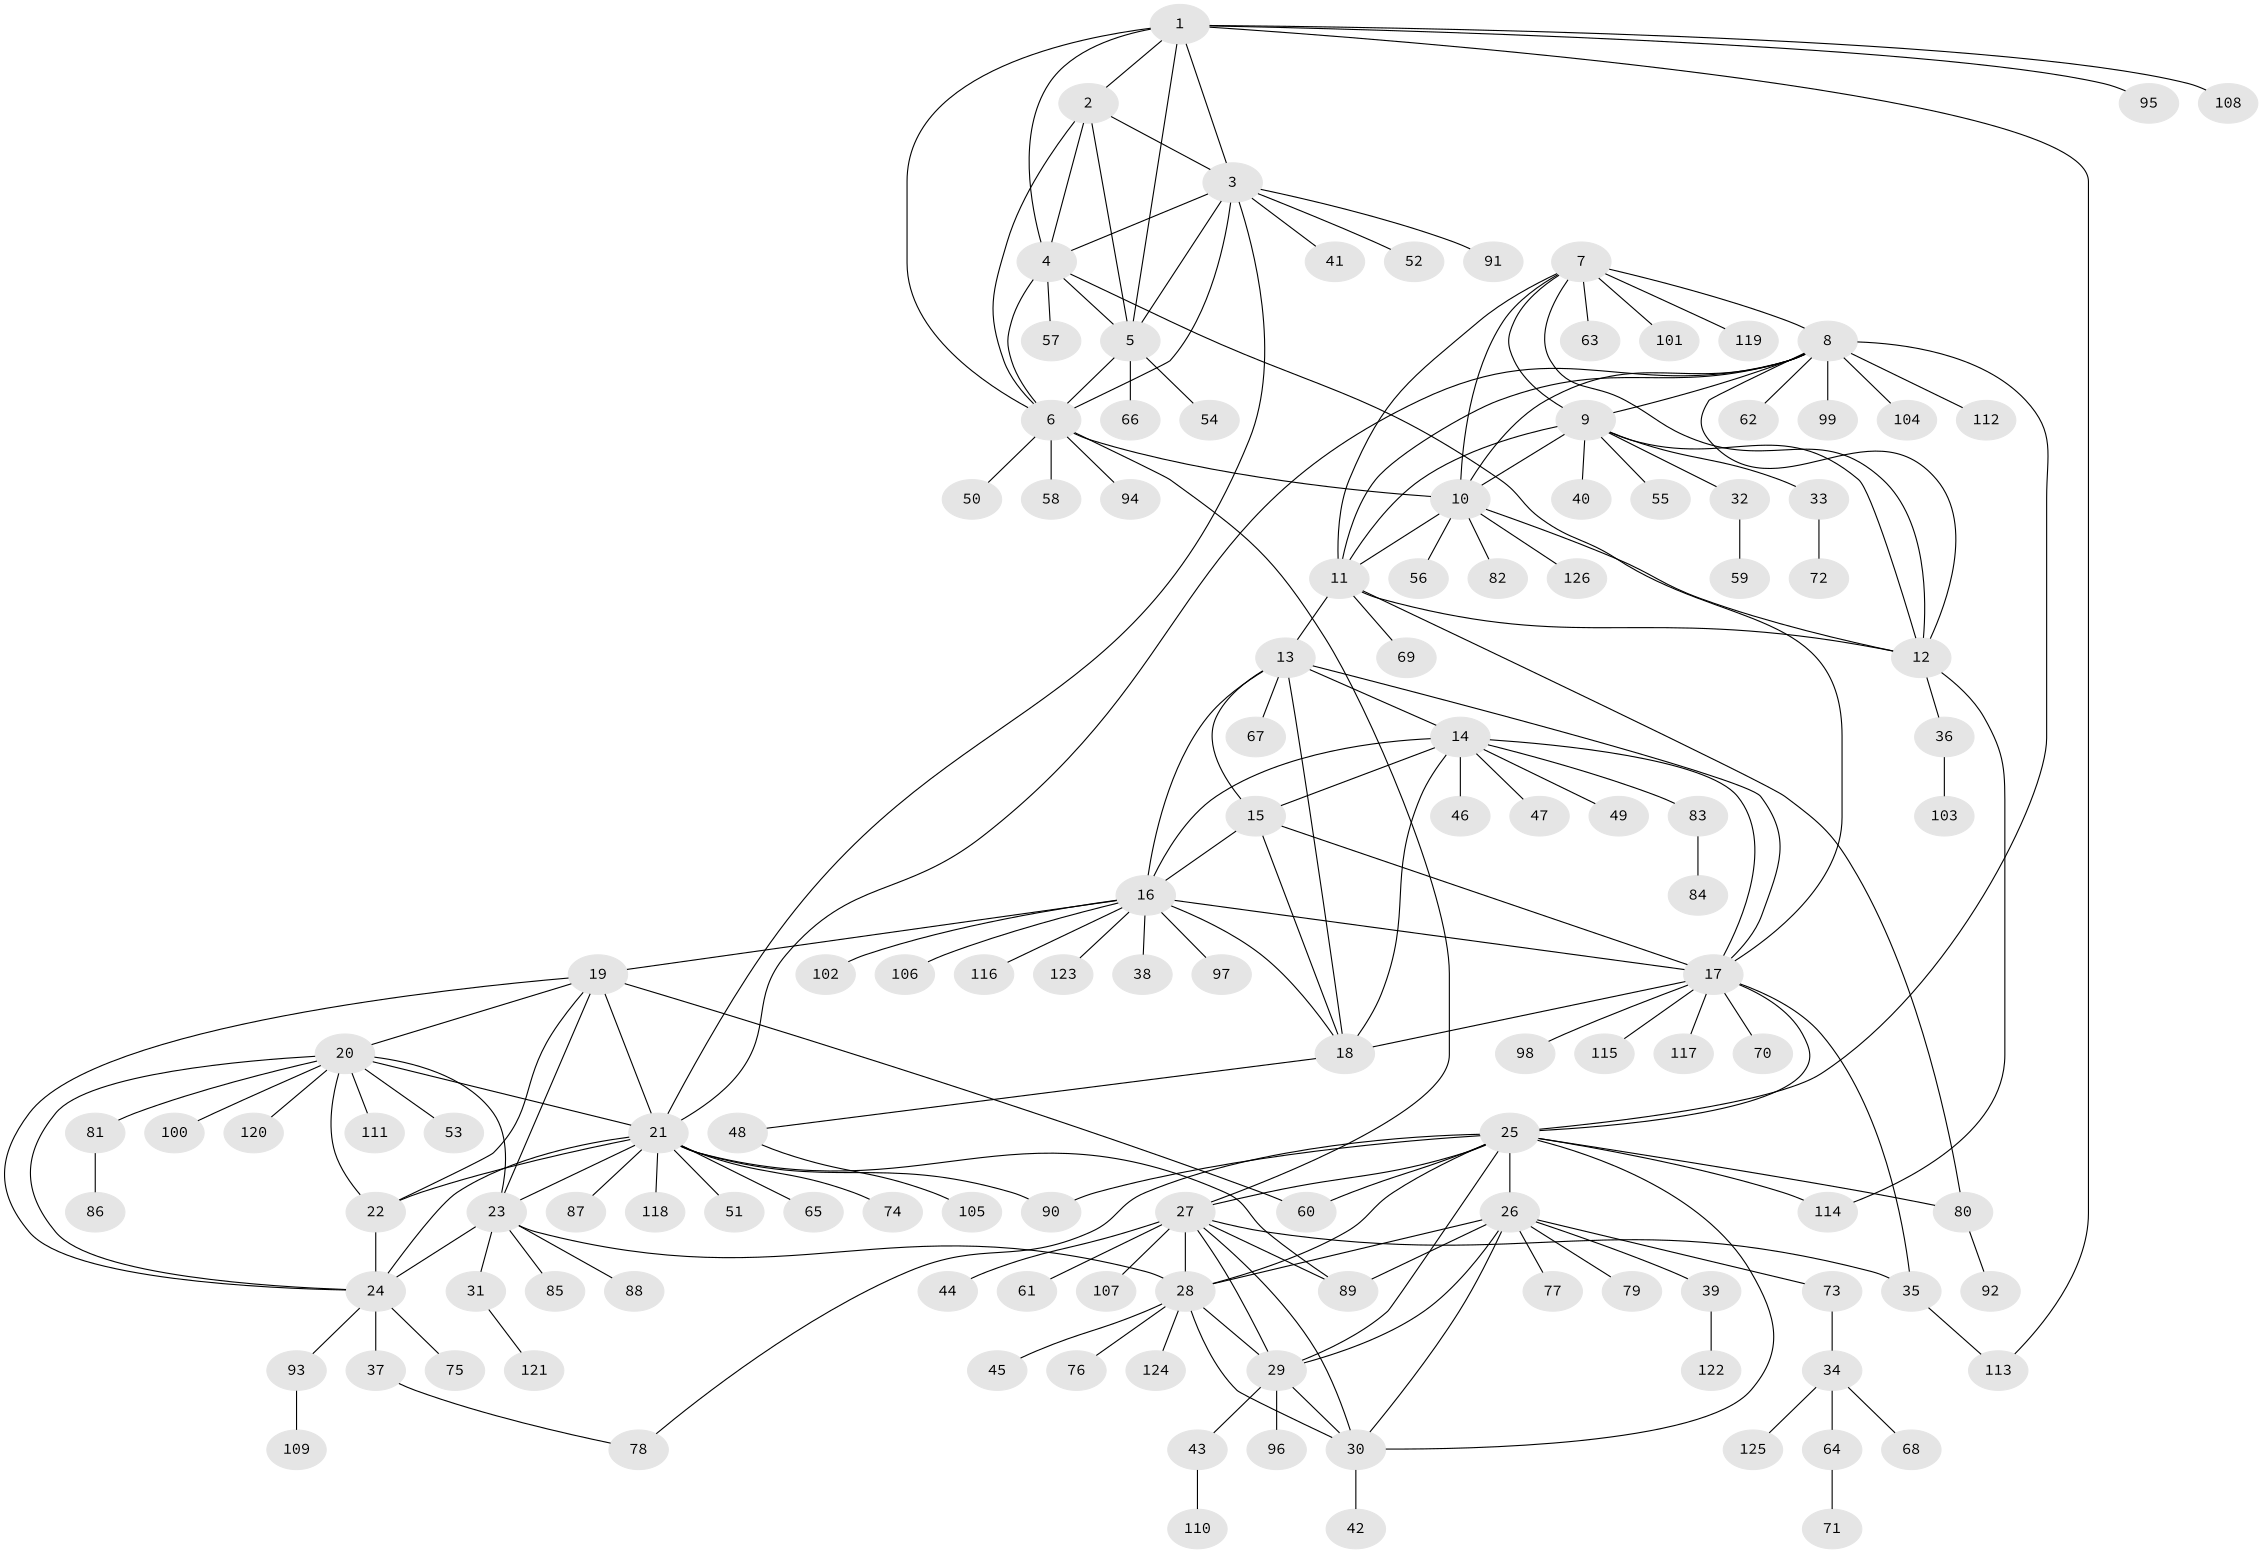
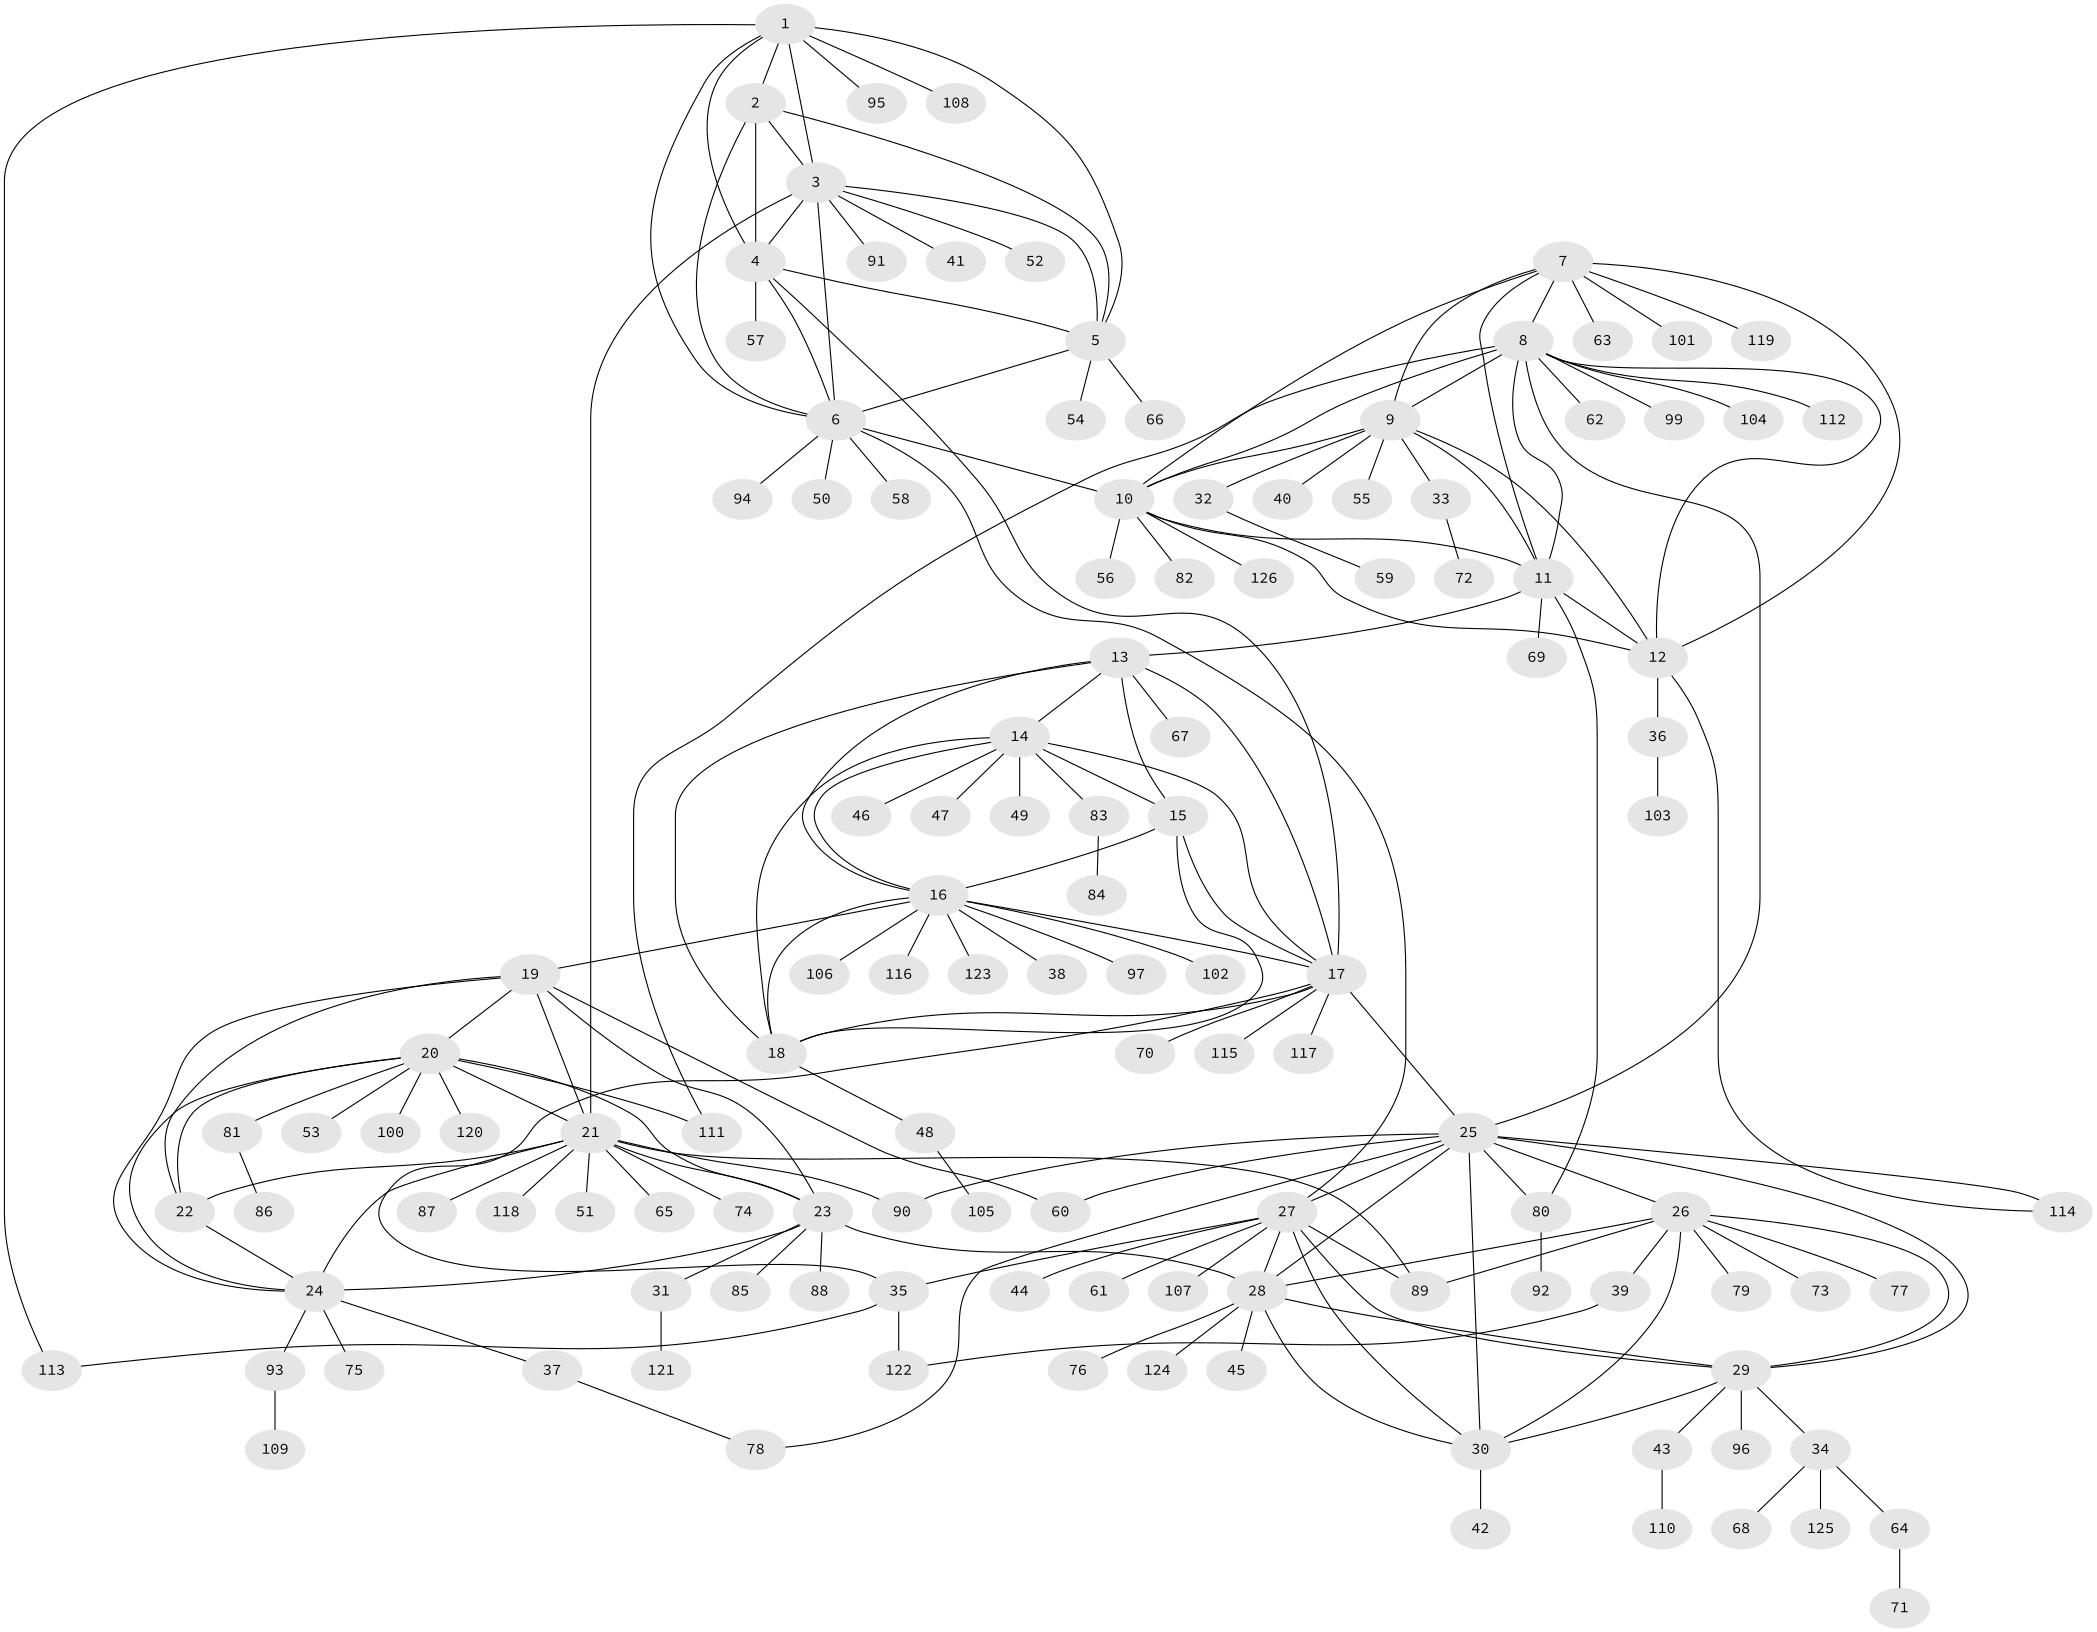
(1175, 620) -> (888, 591)
(1525, 1054) -> none
none -> (899, 1331)
(1832, 1331) -> (1781, 1410)
